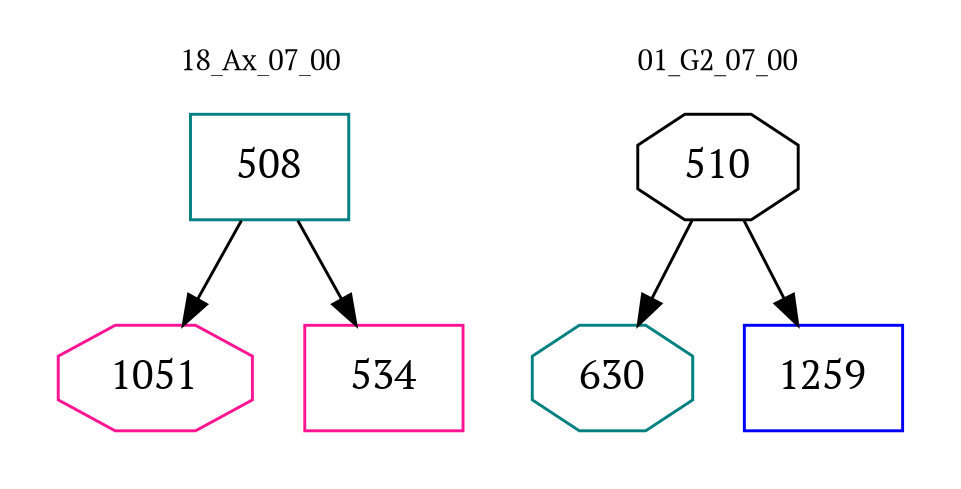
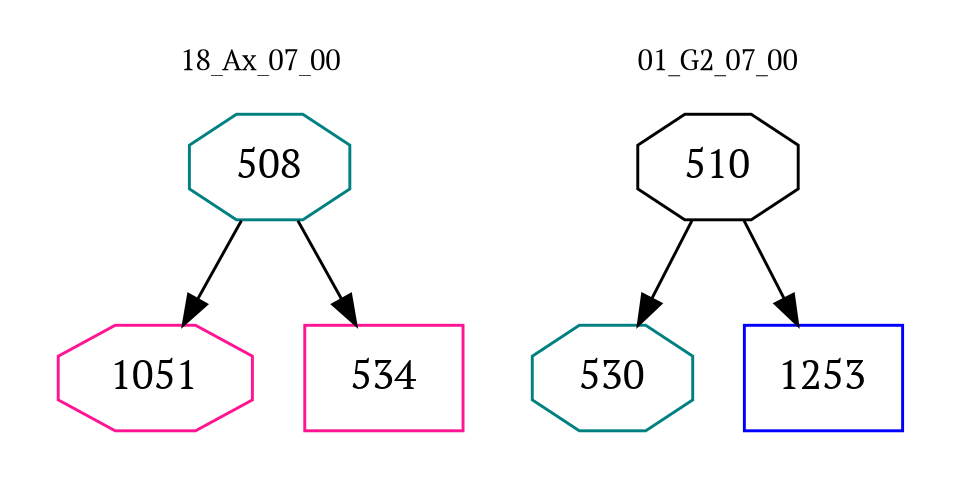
(270, 167) -> (270, 167)
(612, 378) -> (612, 378)
(823, 378) -> (823, 378)
